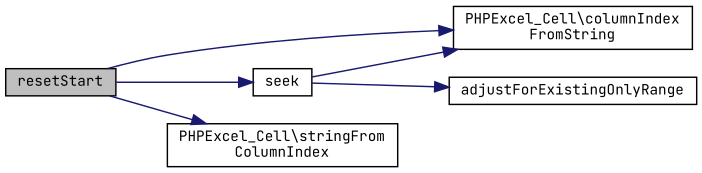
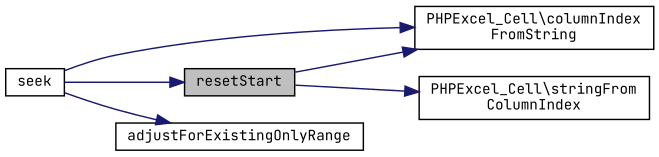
(177, 82) -> (117, 82)
